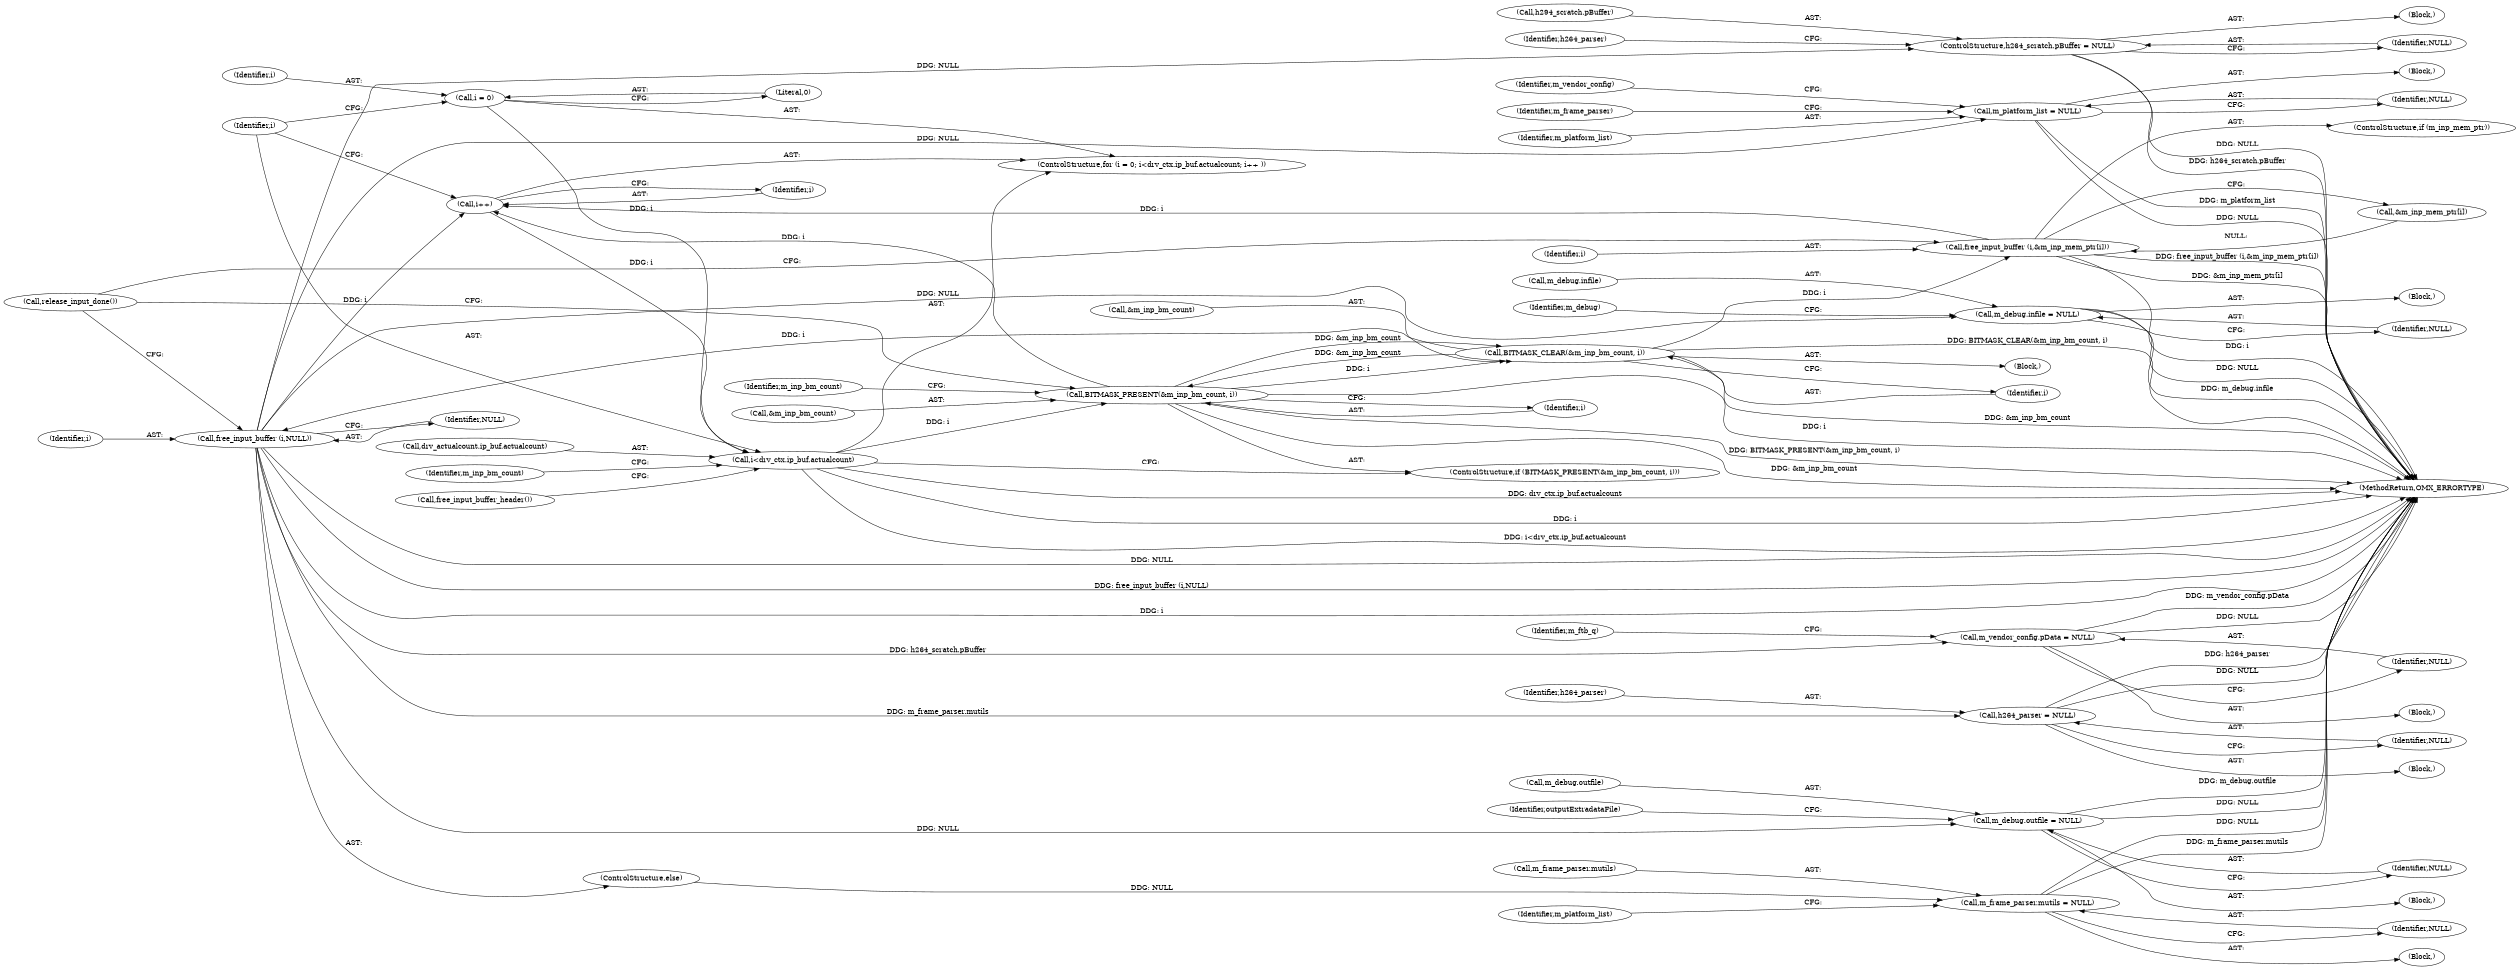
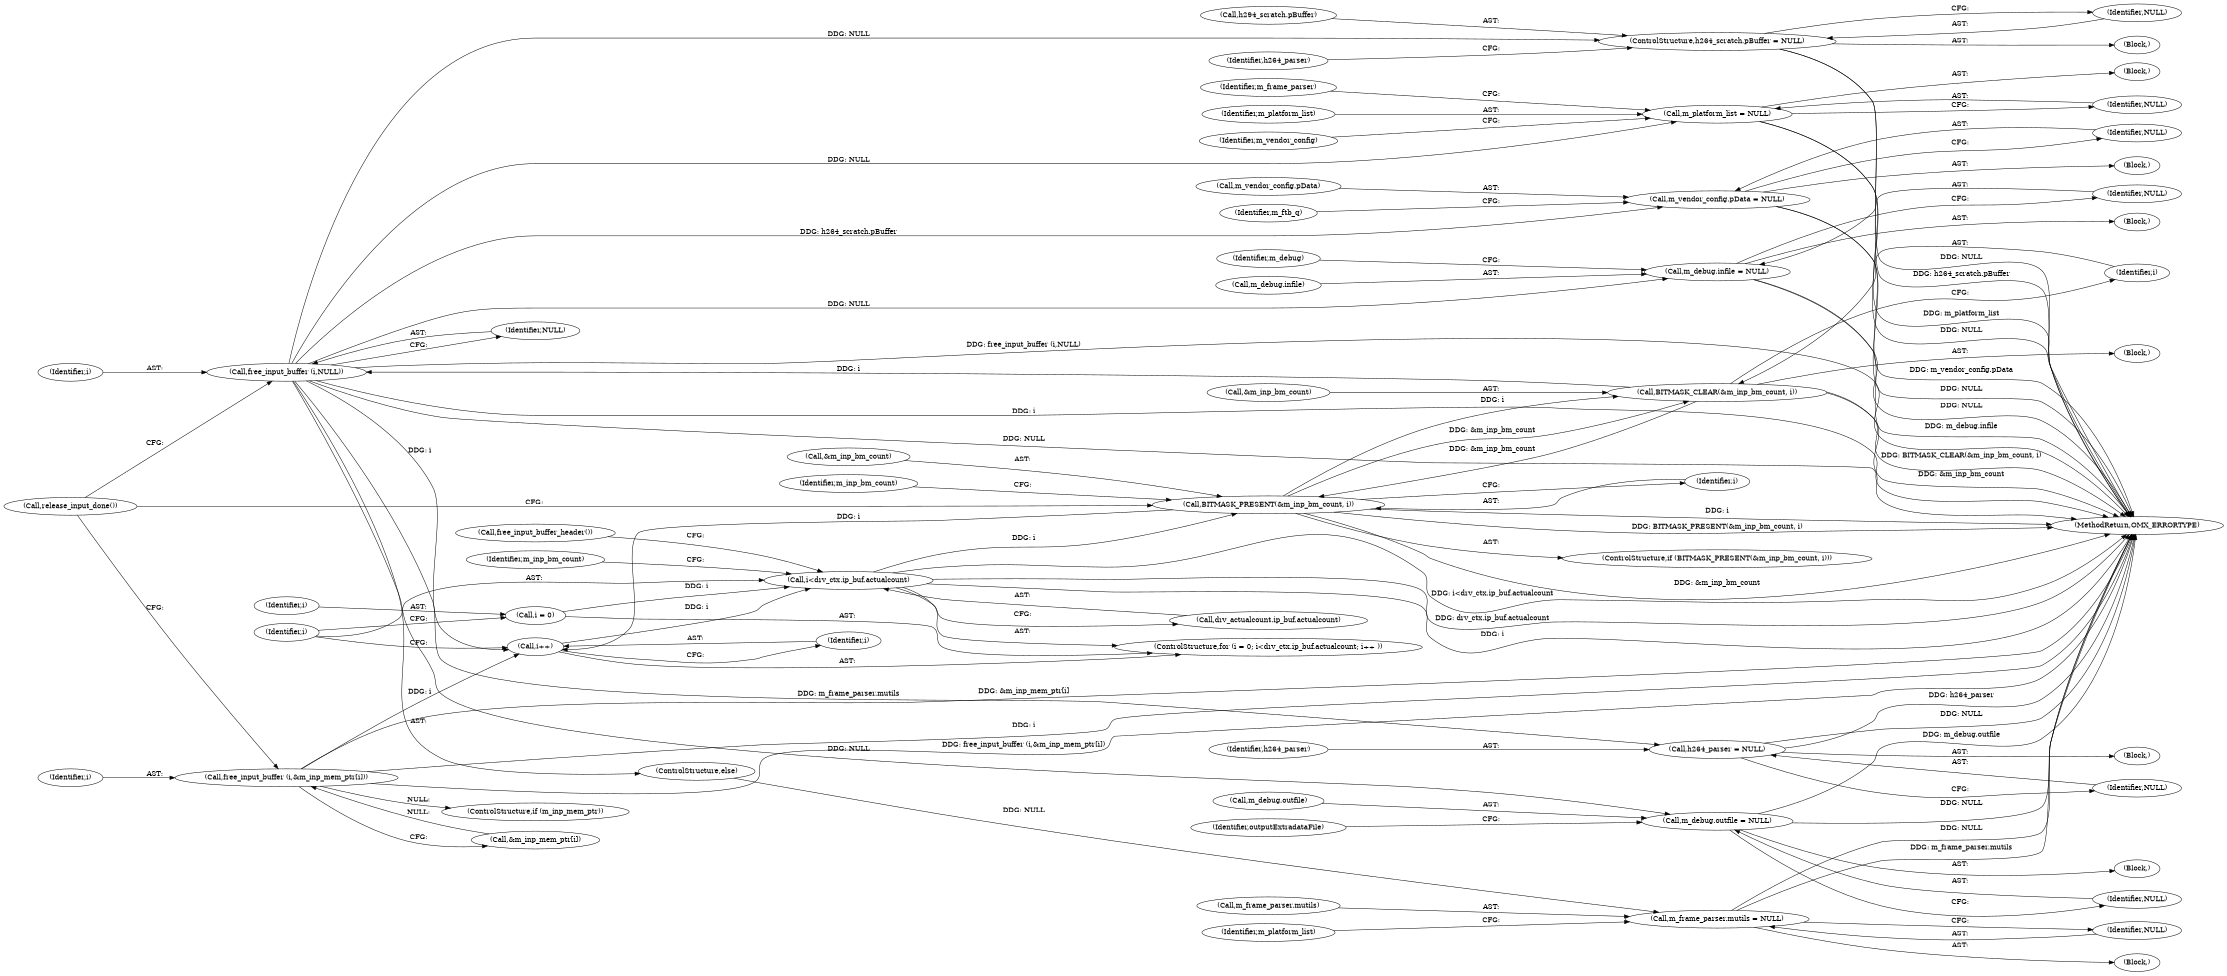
(793, 93) -> none
(2237, 122) -> (420, 800)
none -> (1268, 186)
(1825, 300) -> none
(1140, 470) -> (1028, 626)
